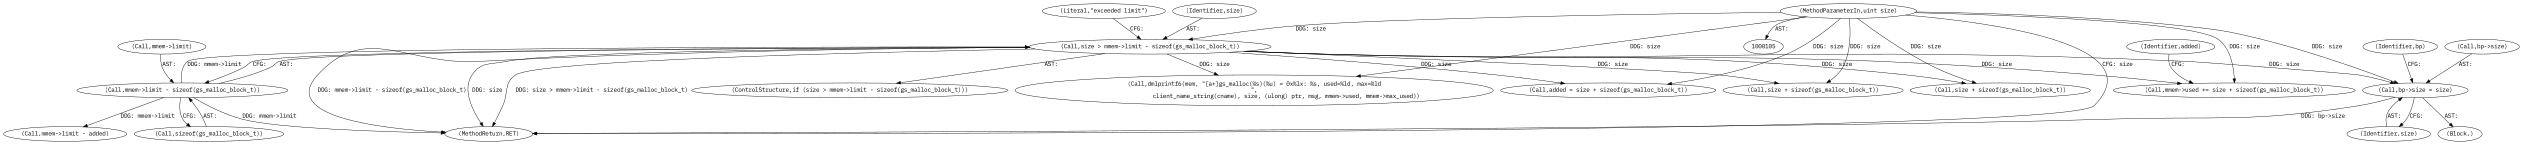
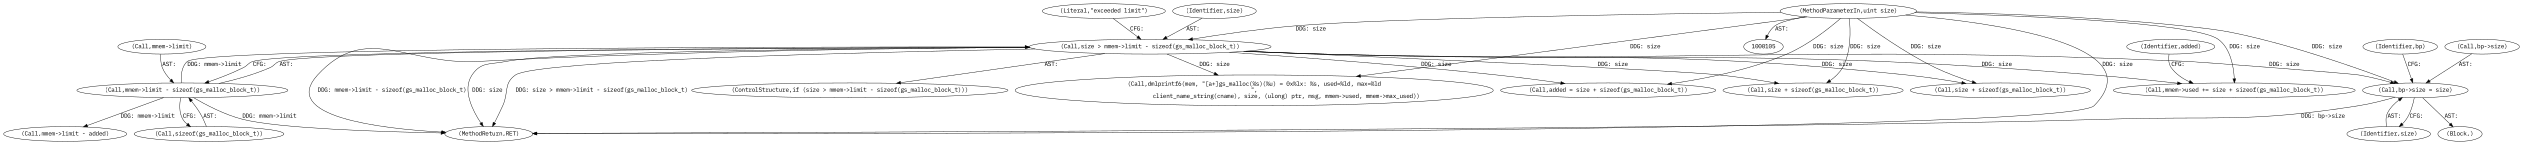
(2118, 65) -> (2118, 65)
